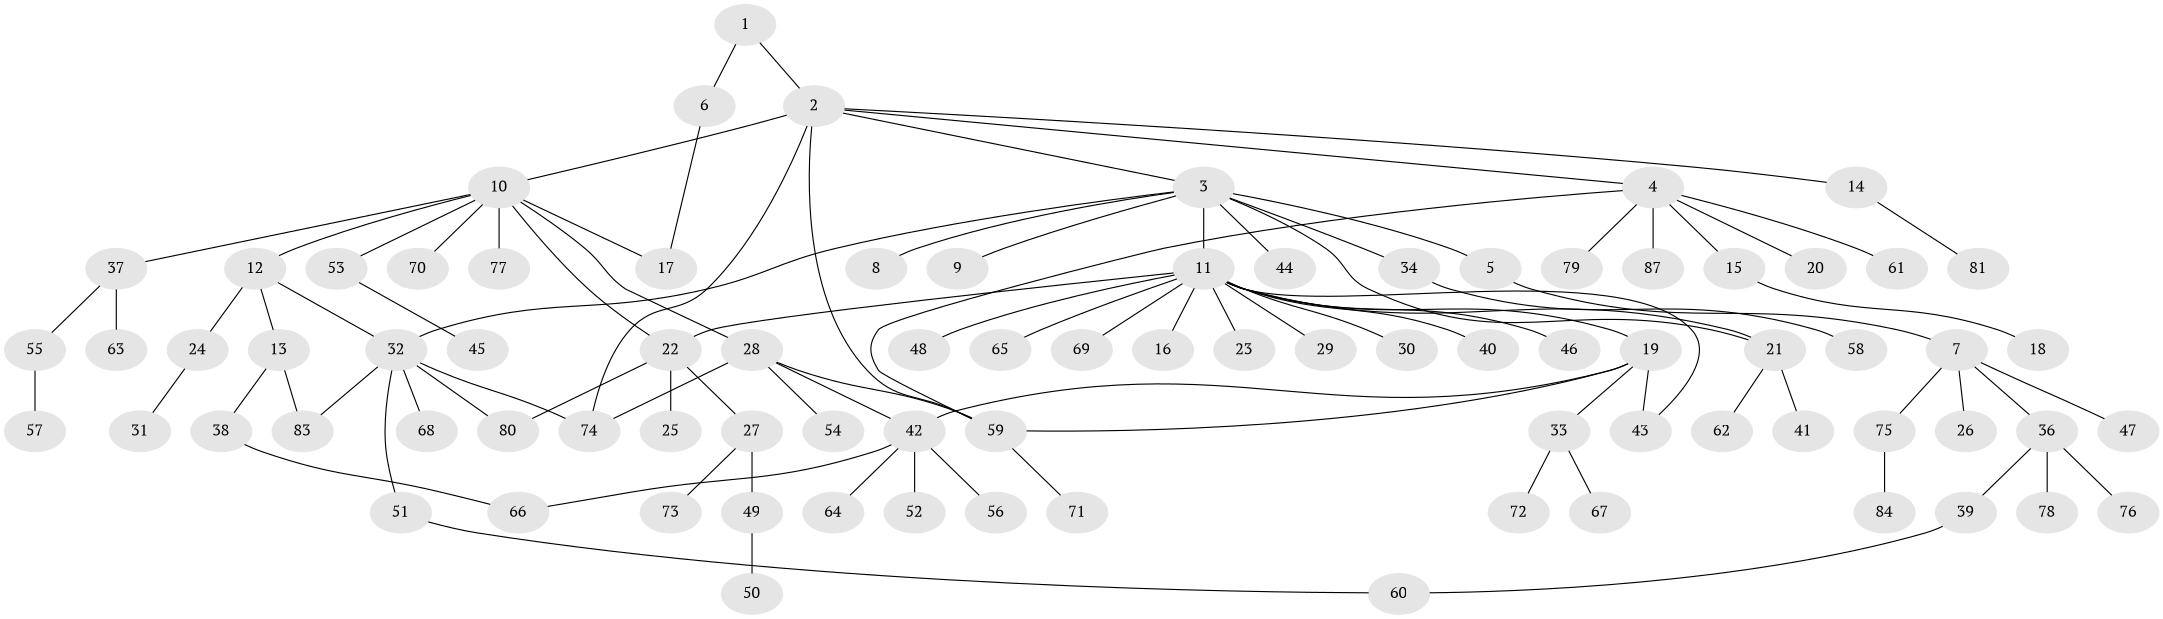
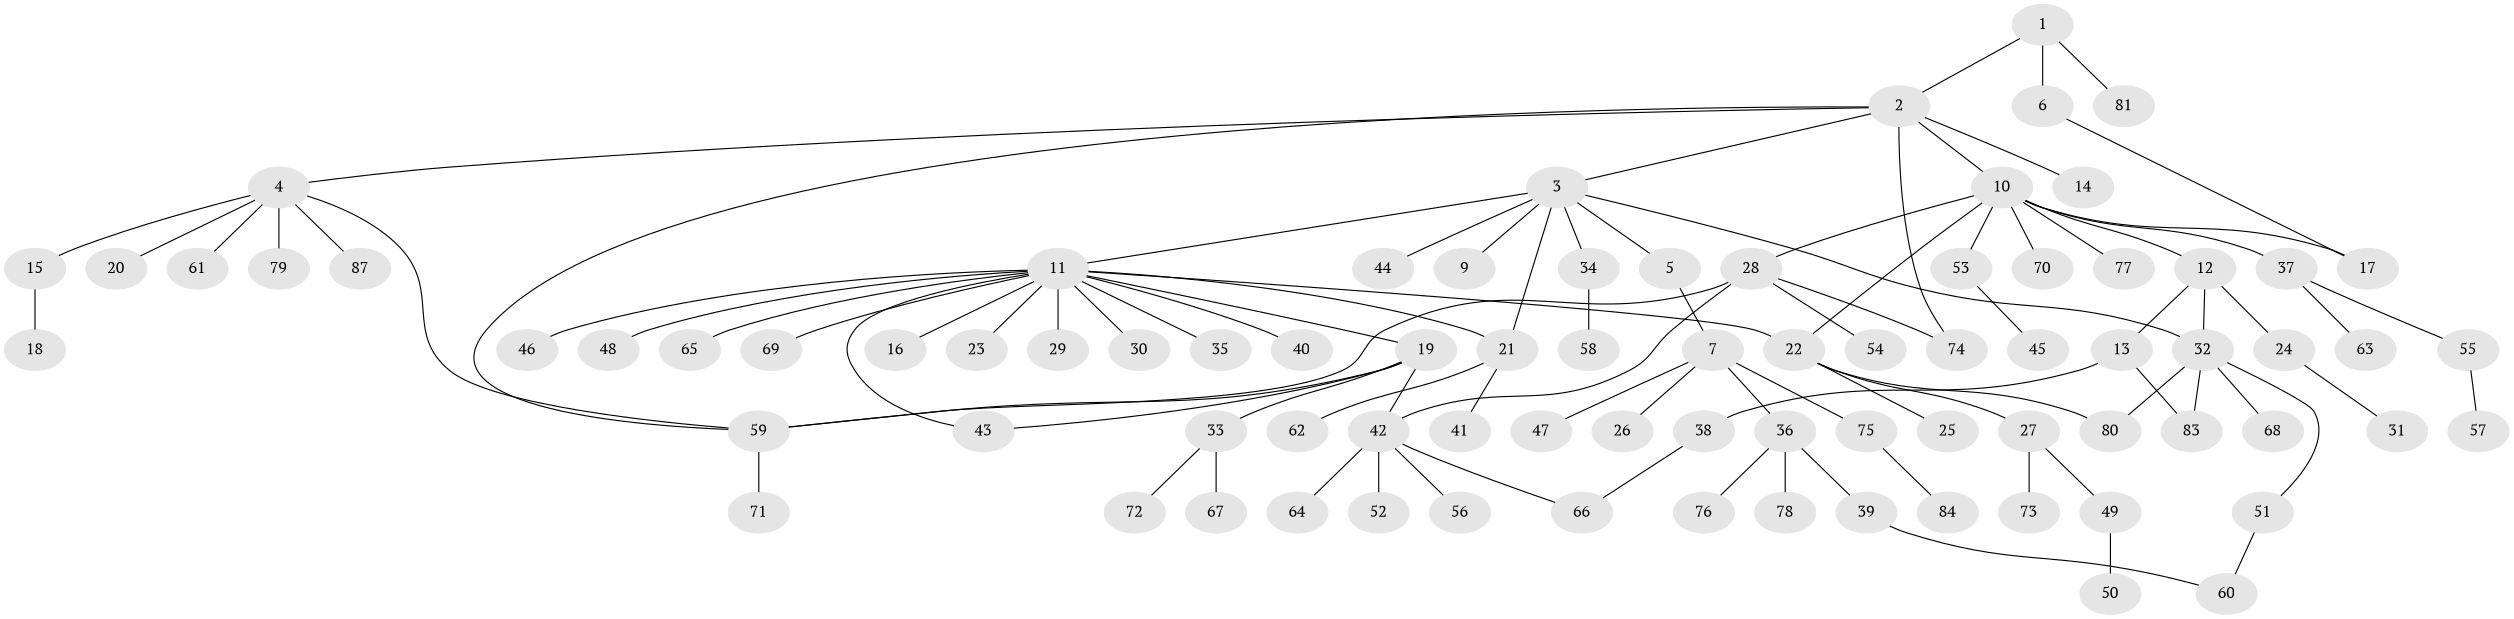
(1917, 228) -> (2083, 65)
(876, 269) -> none
none -> (1221, 350)
(493, 391) -> none
